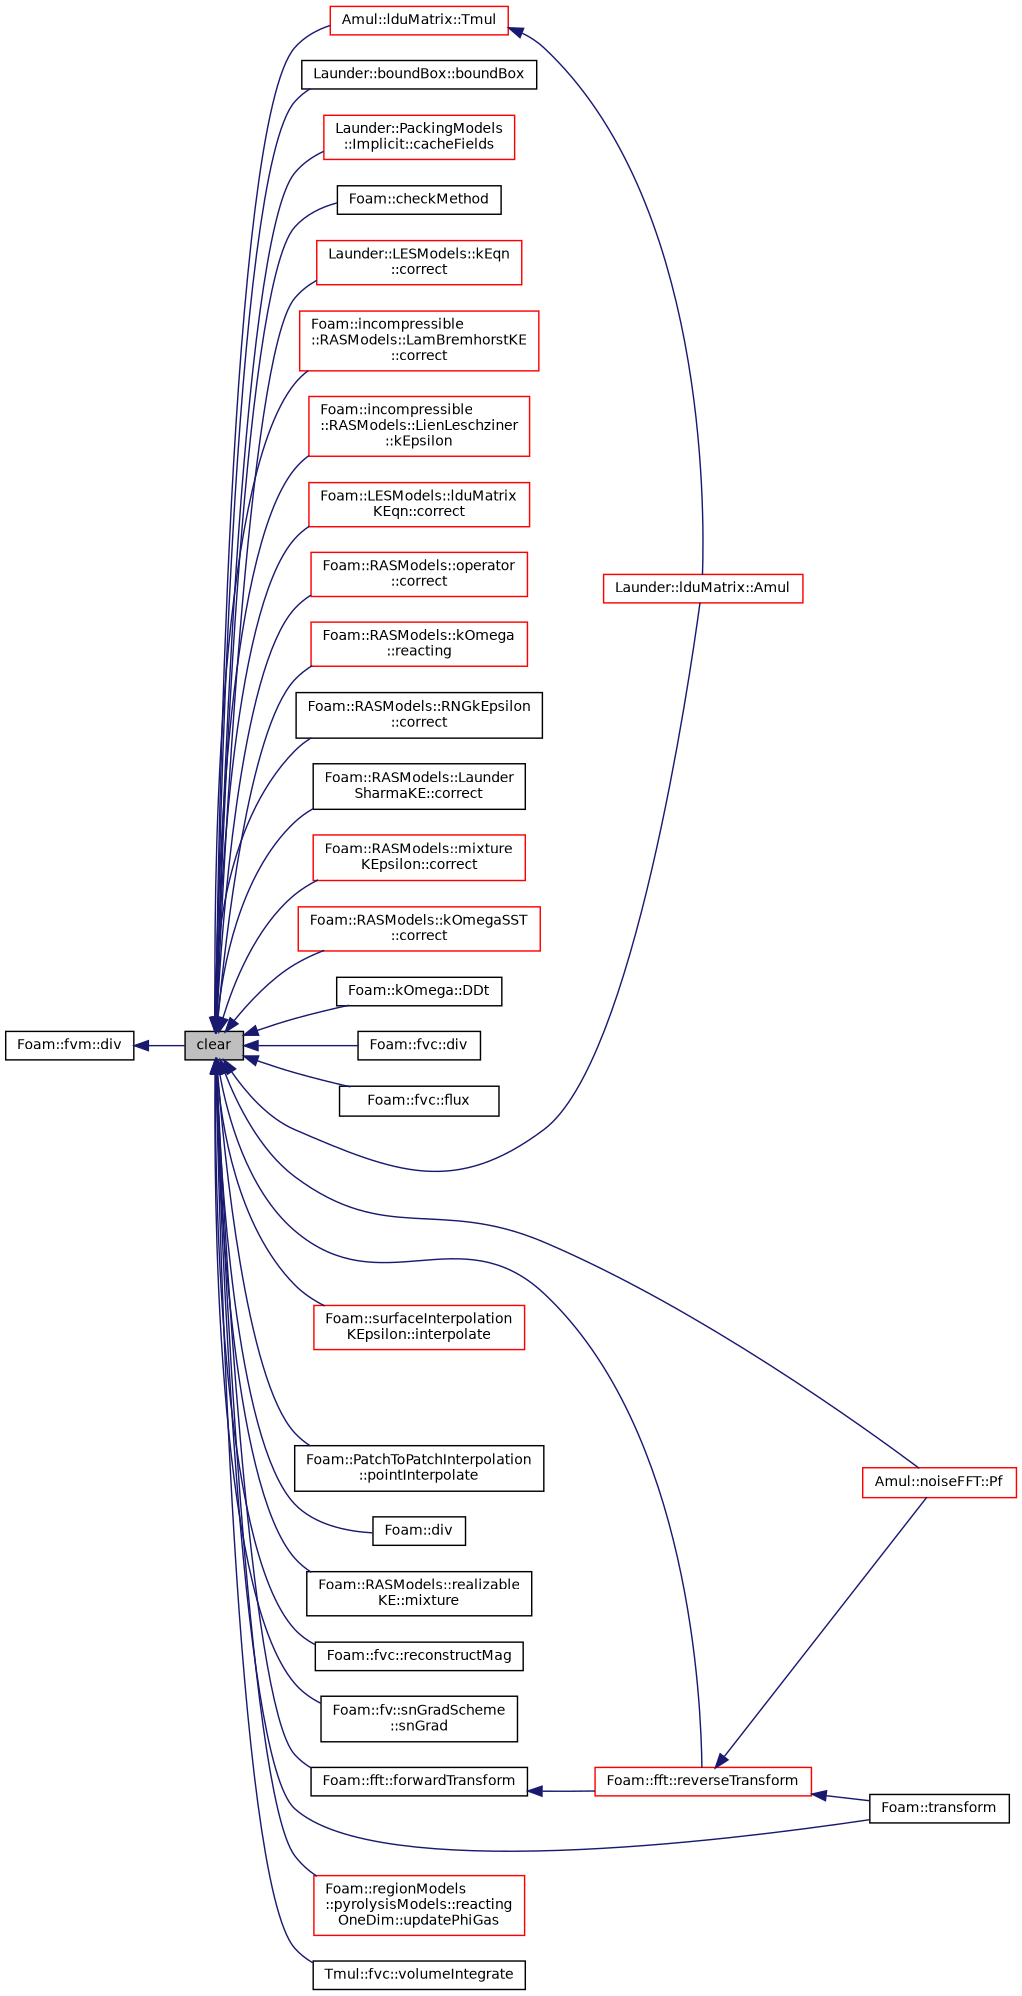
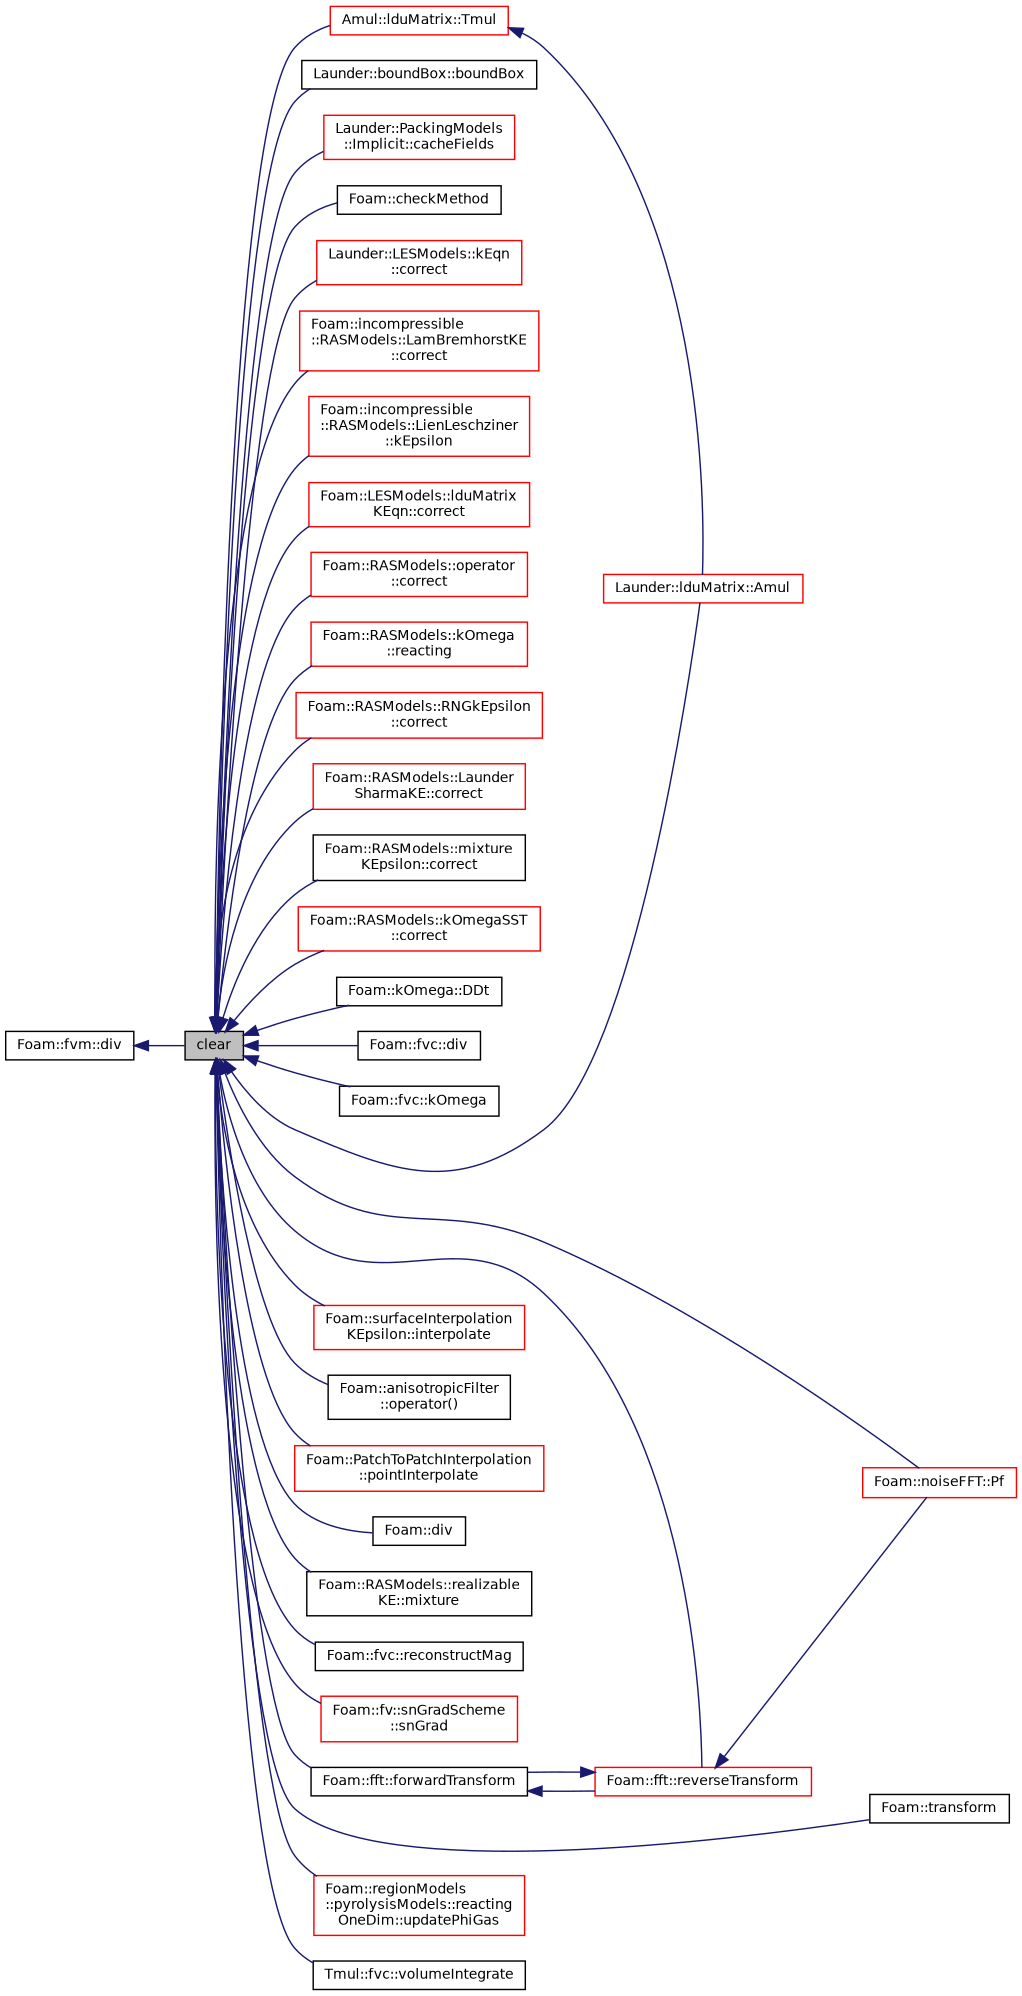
(419, 715) -> (419, 715)
(419, 787) -> (419, 787)
(419, 858) -> (419, 858)
(419, 1101) -> (419, 1101)
none -> (419, 1397)
(419, 1468) -> (419, 1468)
(940, 1483) -> (940, 1483)
(419, 1719) -> (419, 1719)
(848, 1798) -> (554, 1772)
